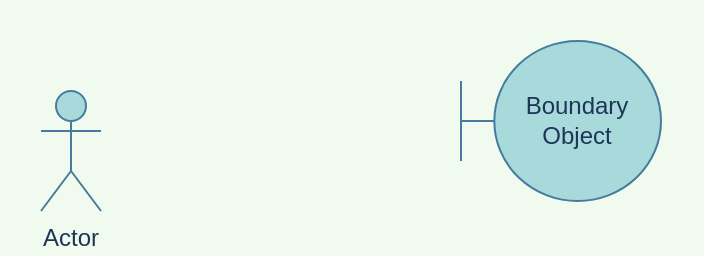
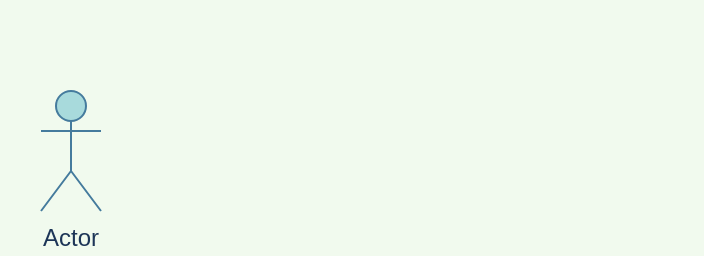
(561, 121) -> none
